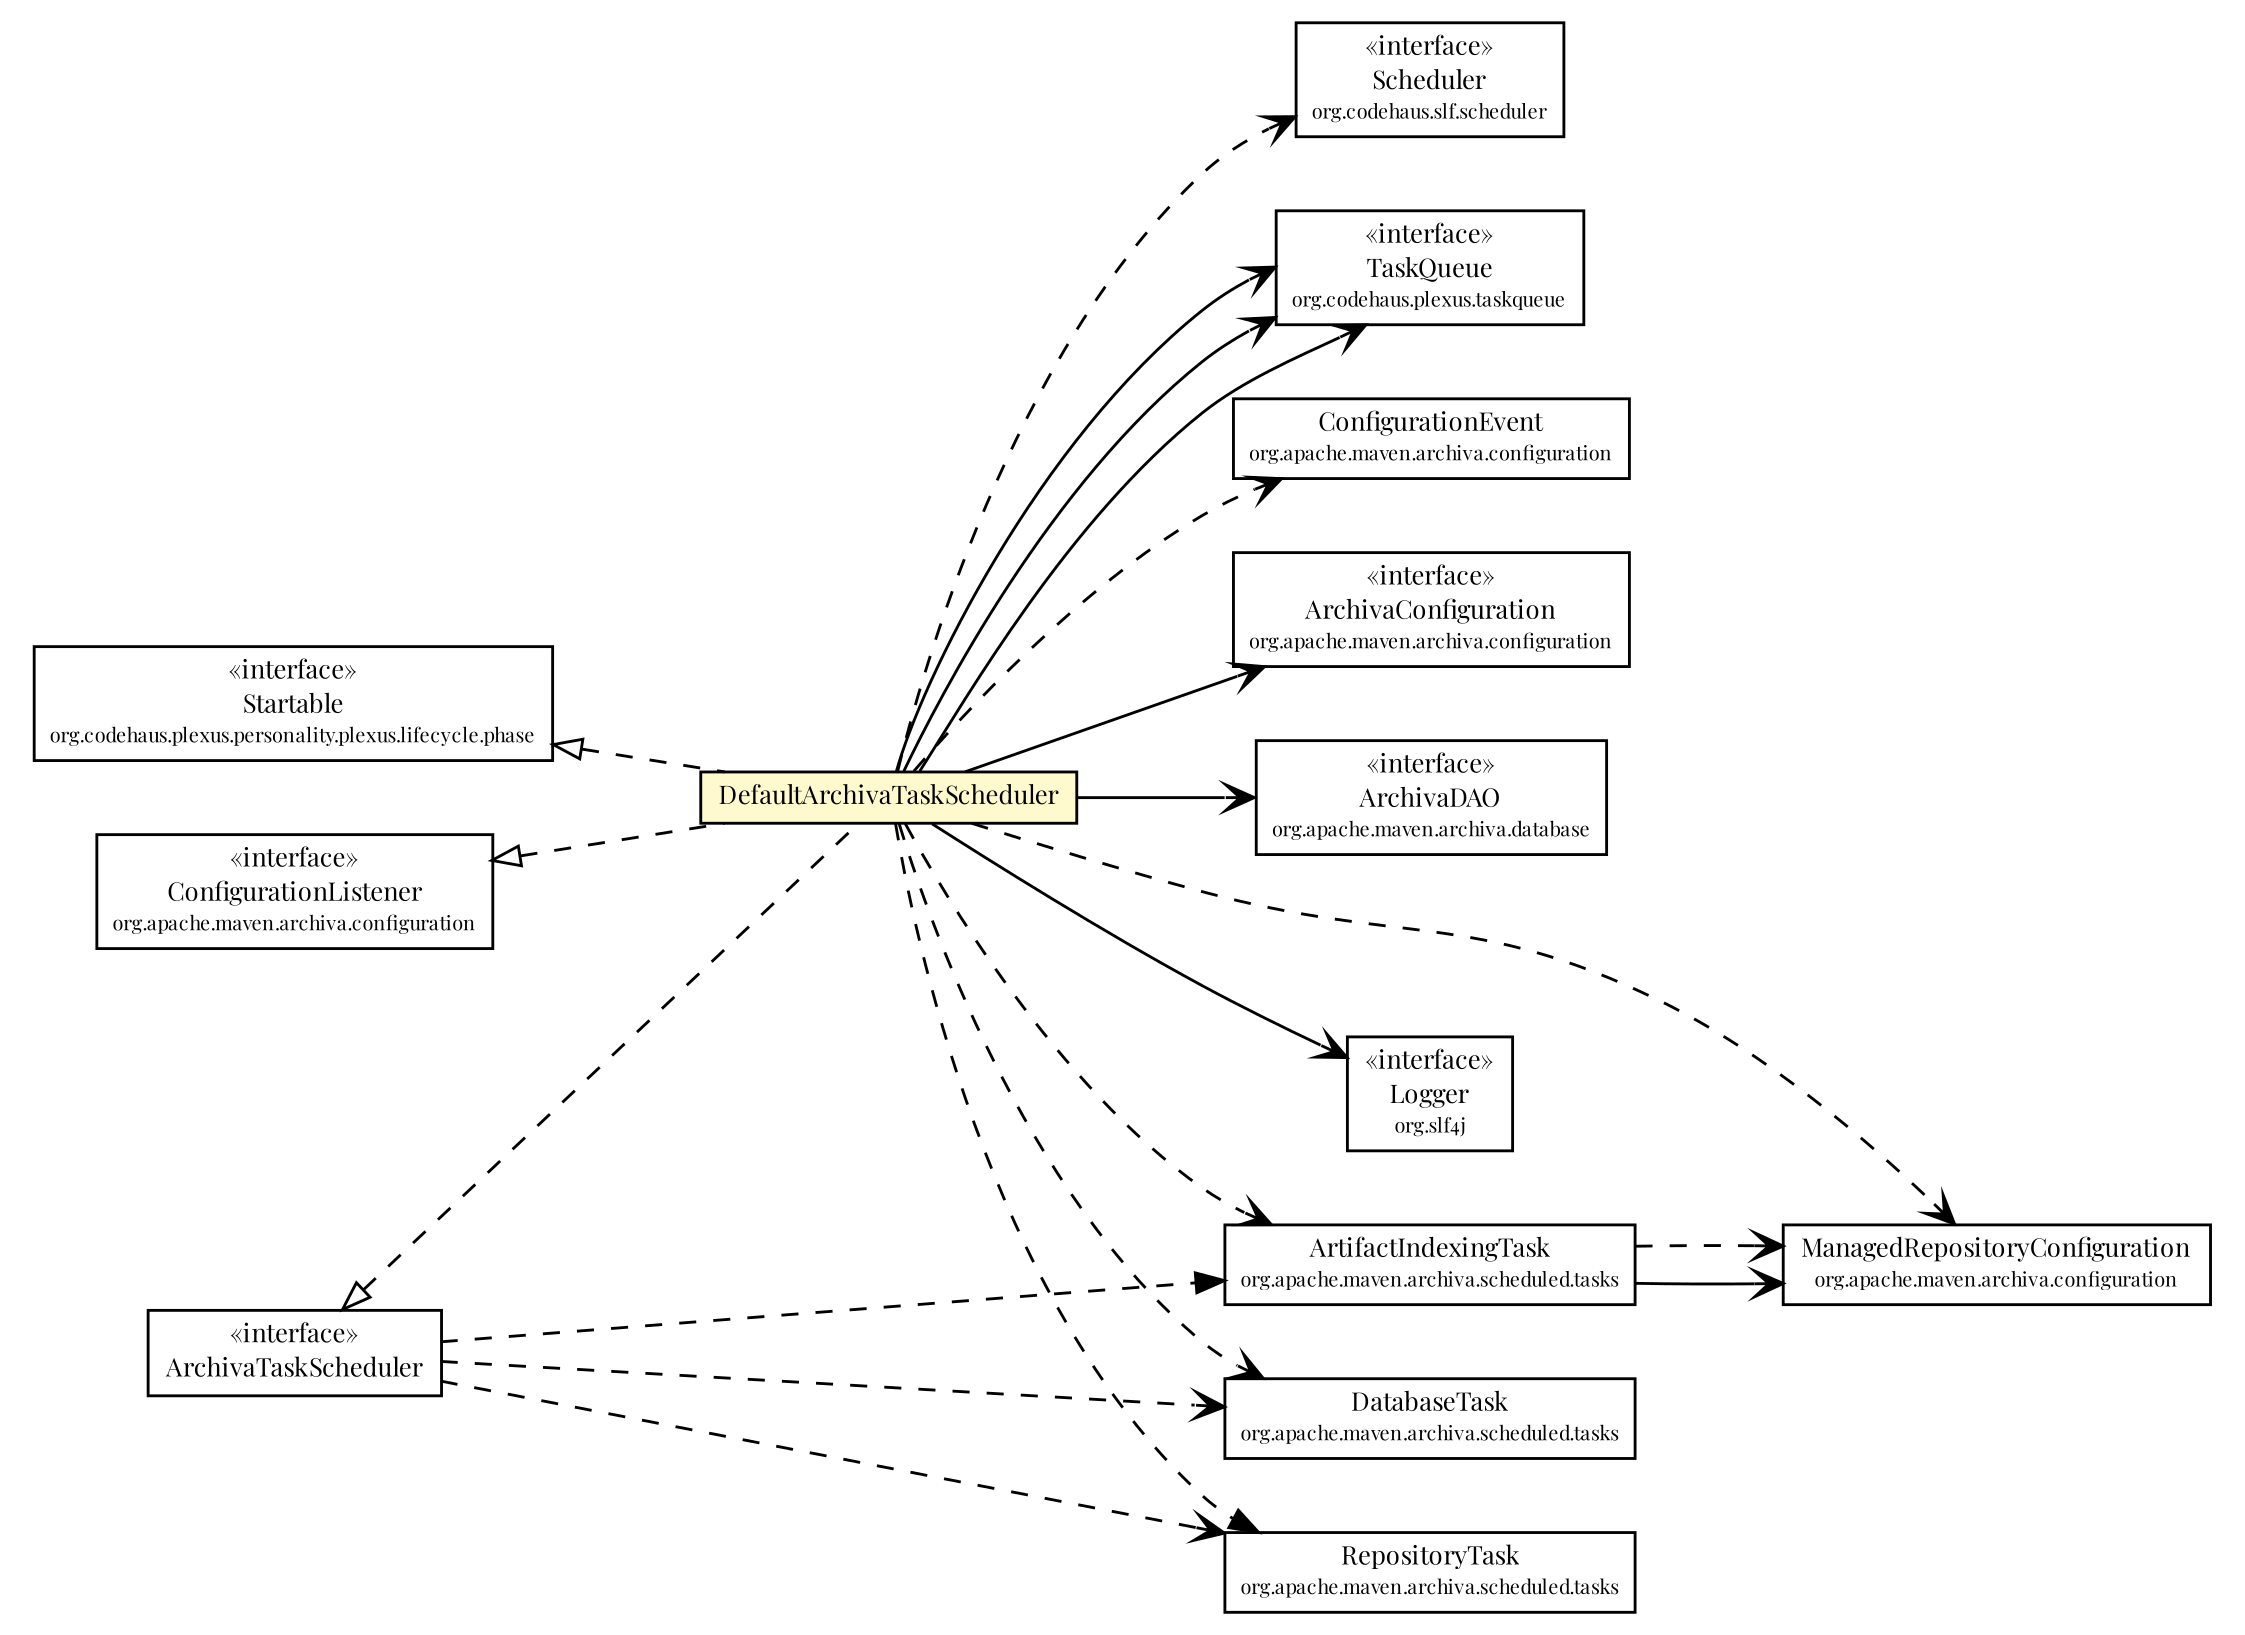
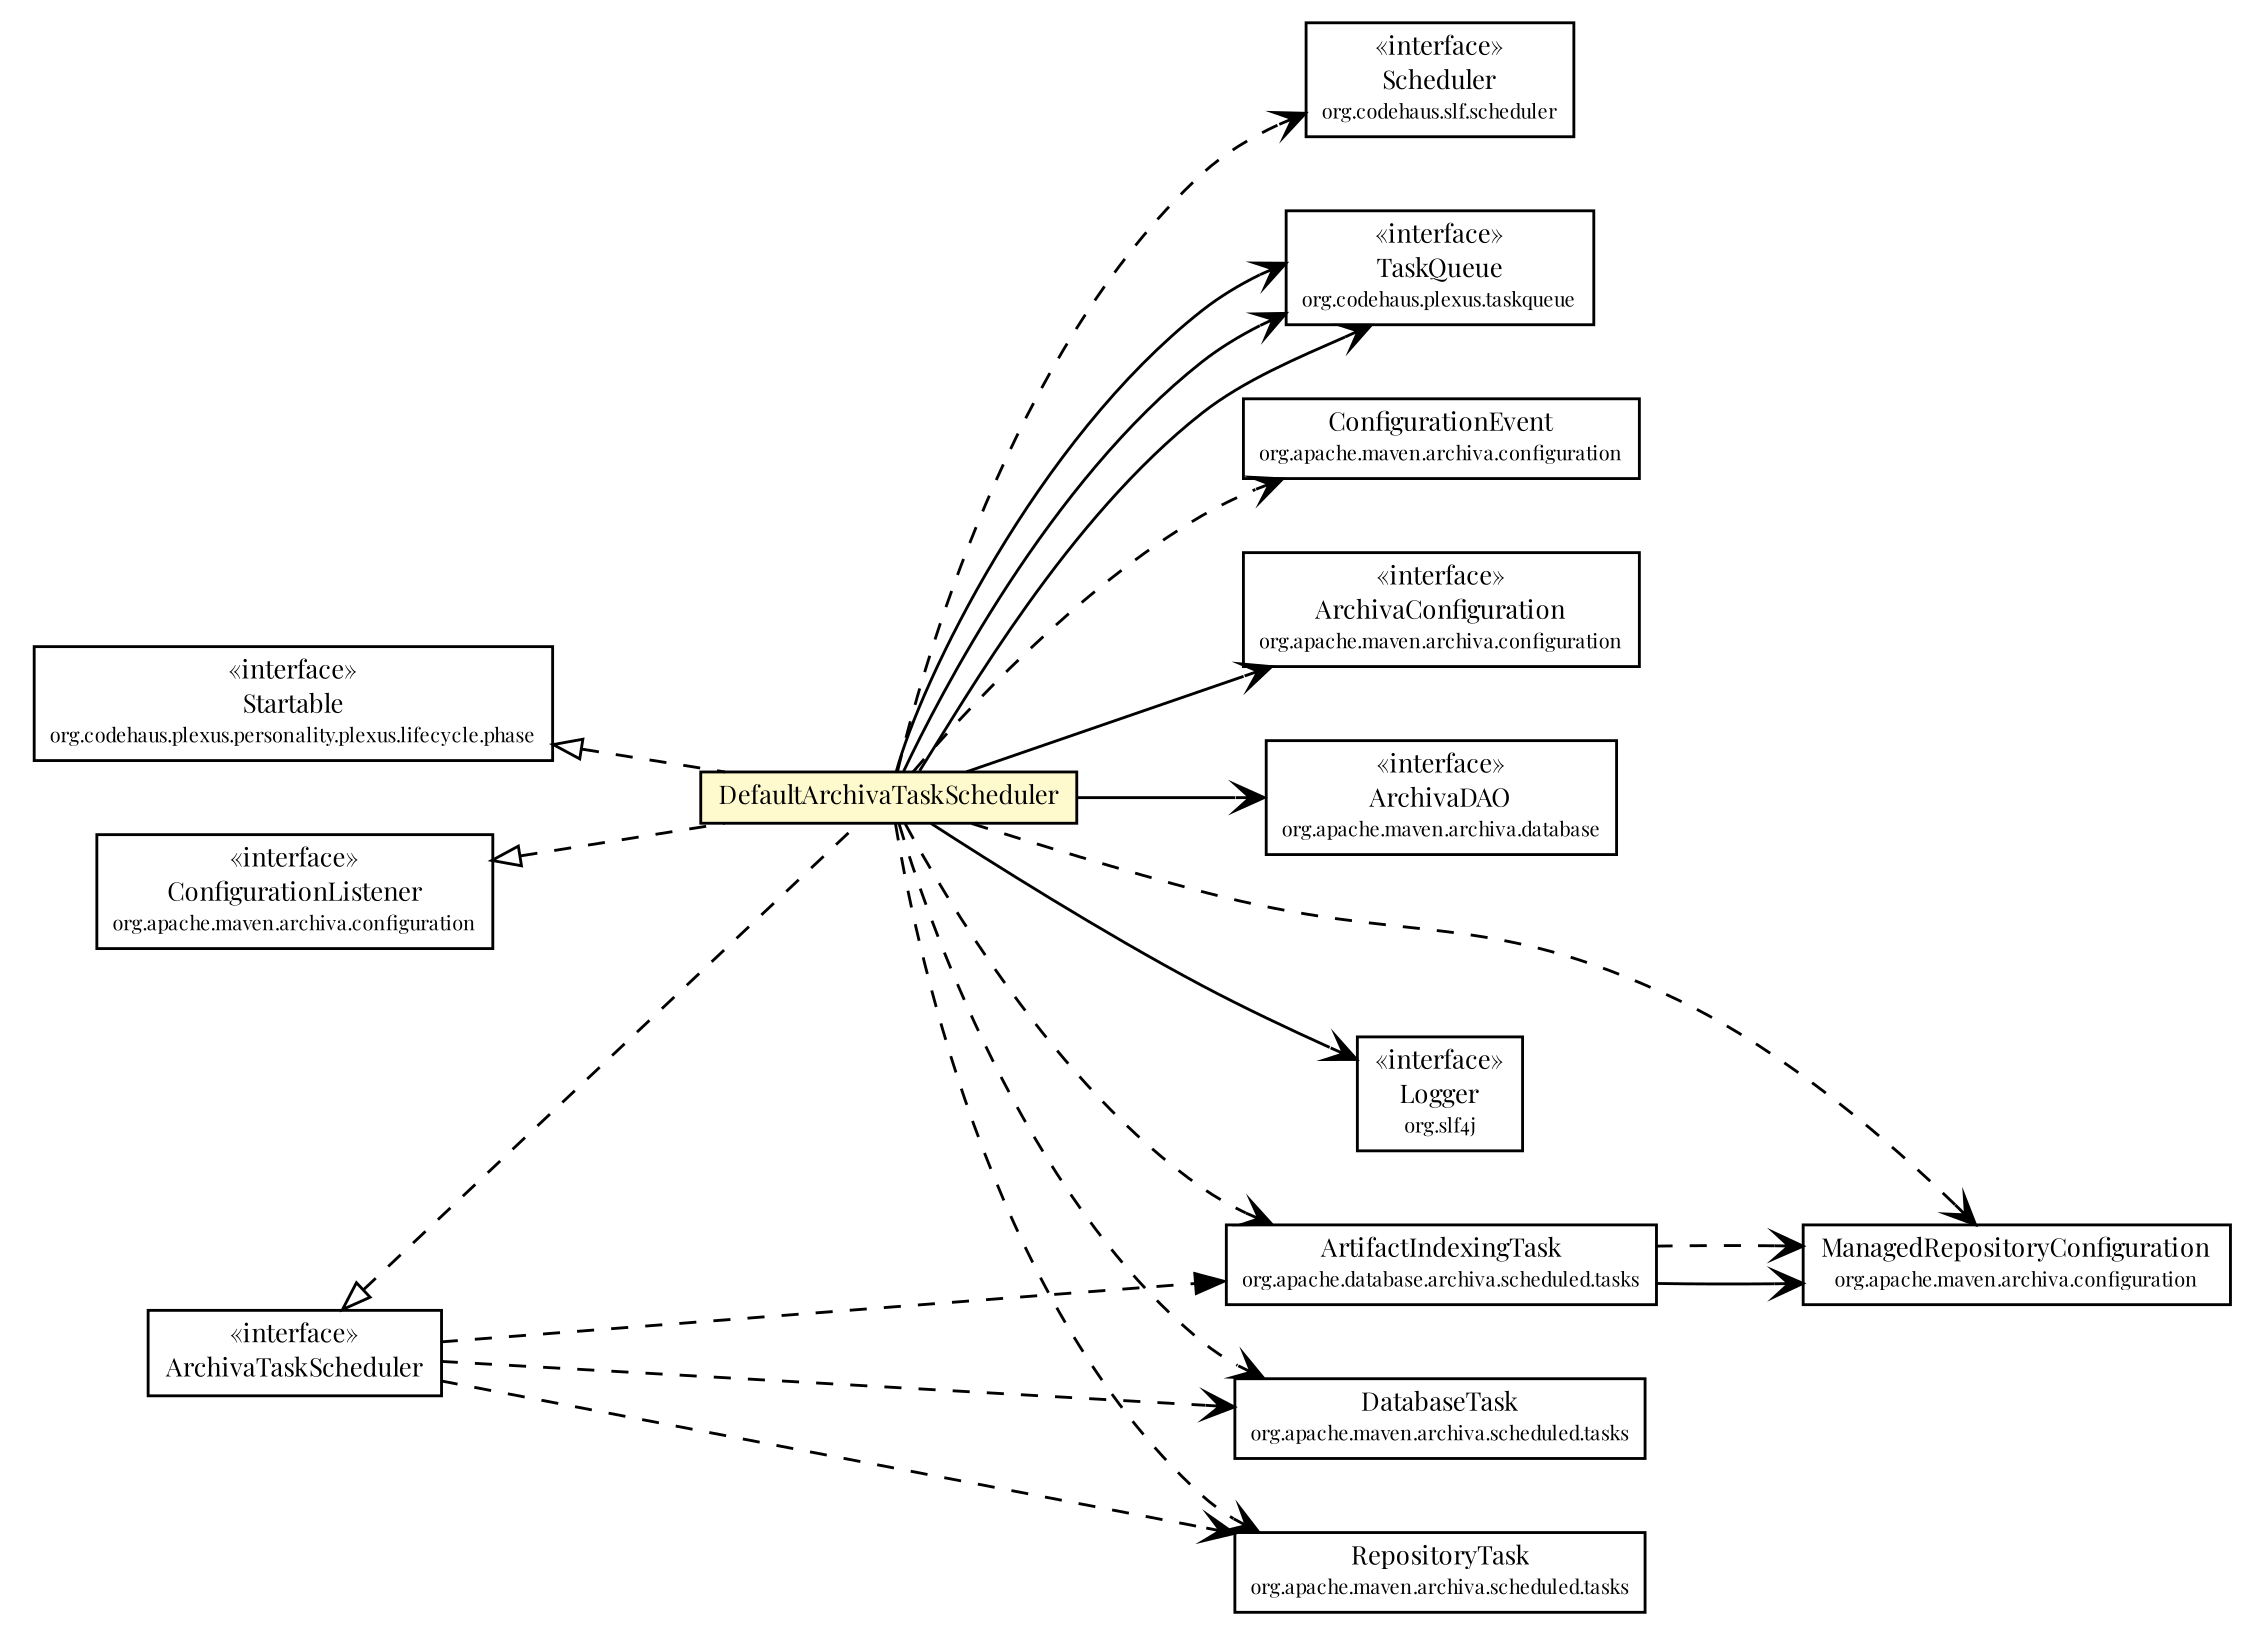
(1006, 1201) -> (1005, 1202)
(1430, 1280) -> (1441, 1280)
